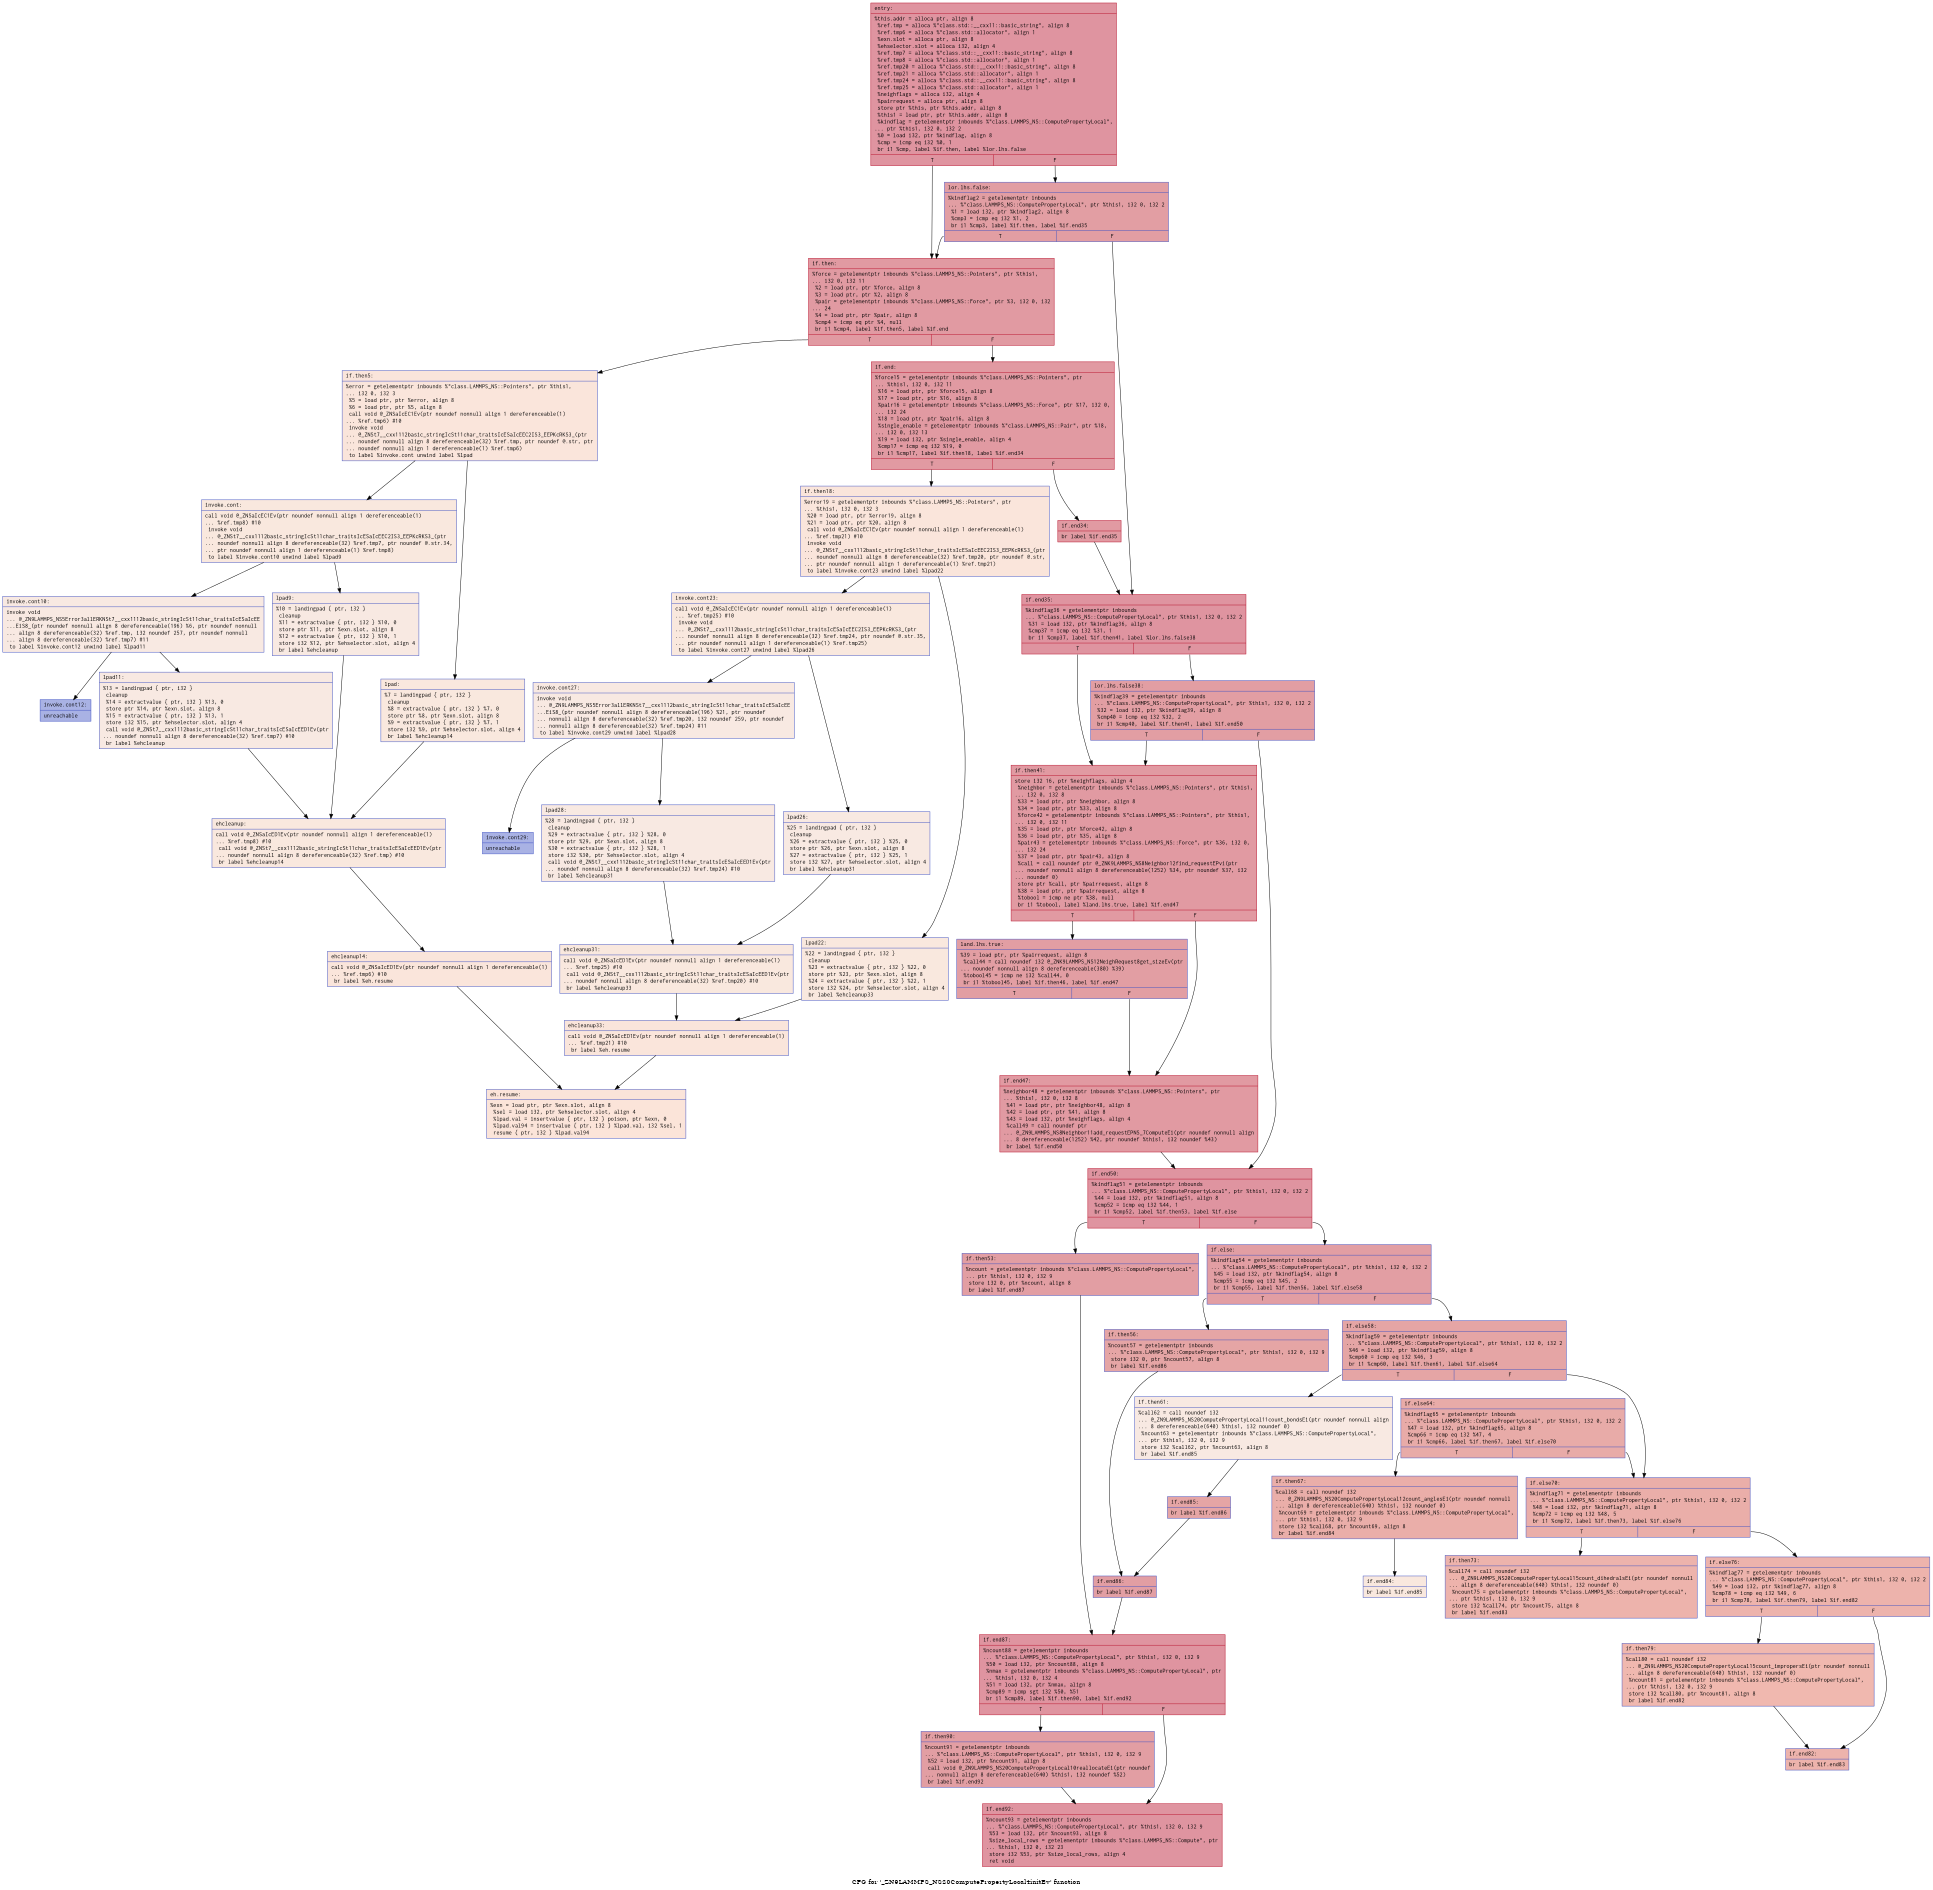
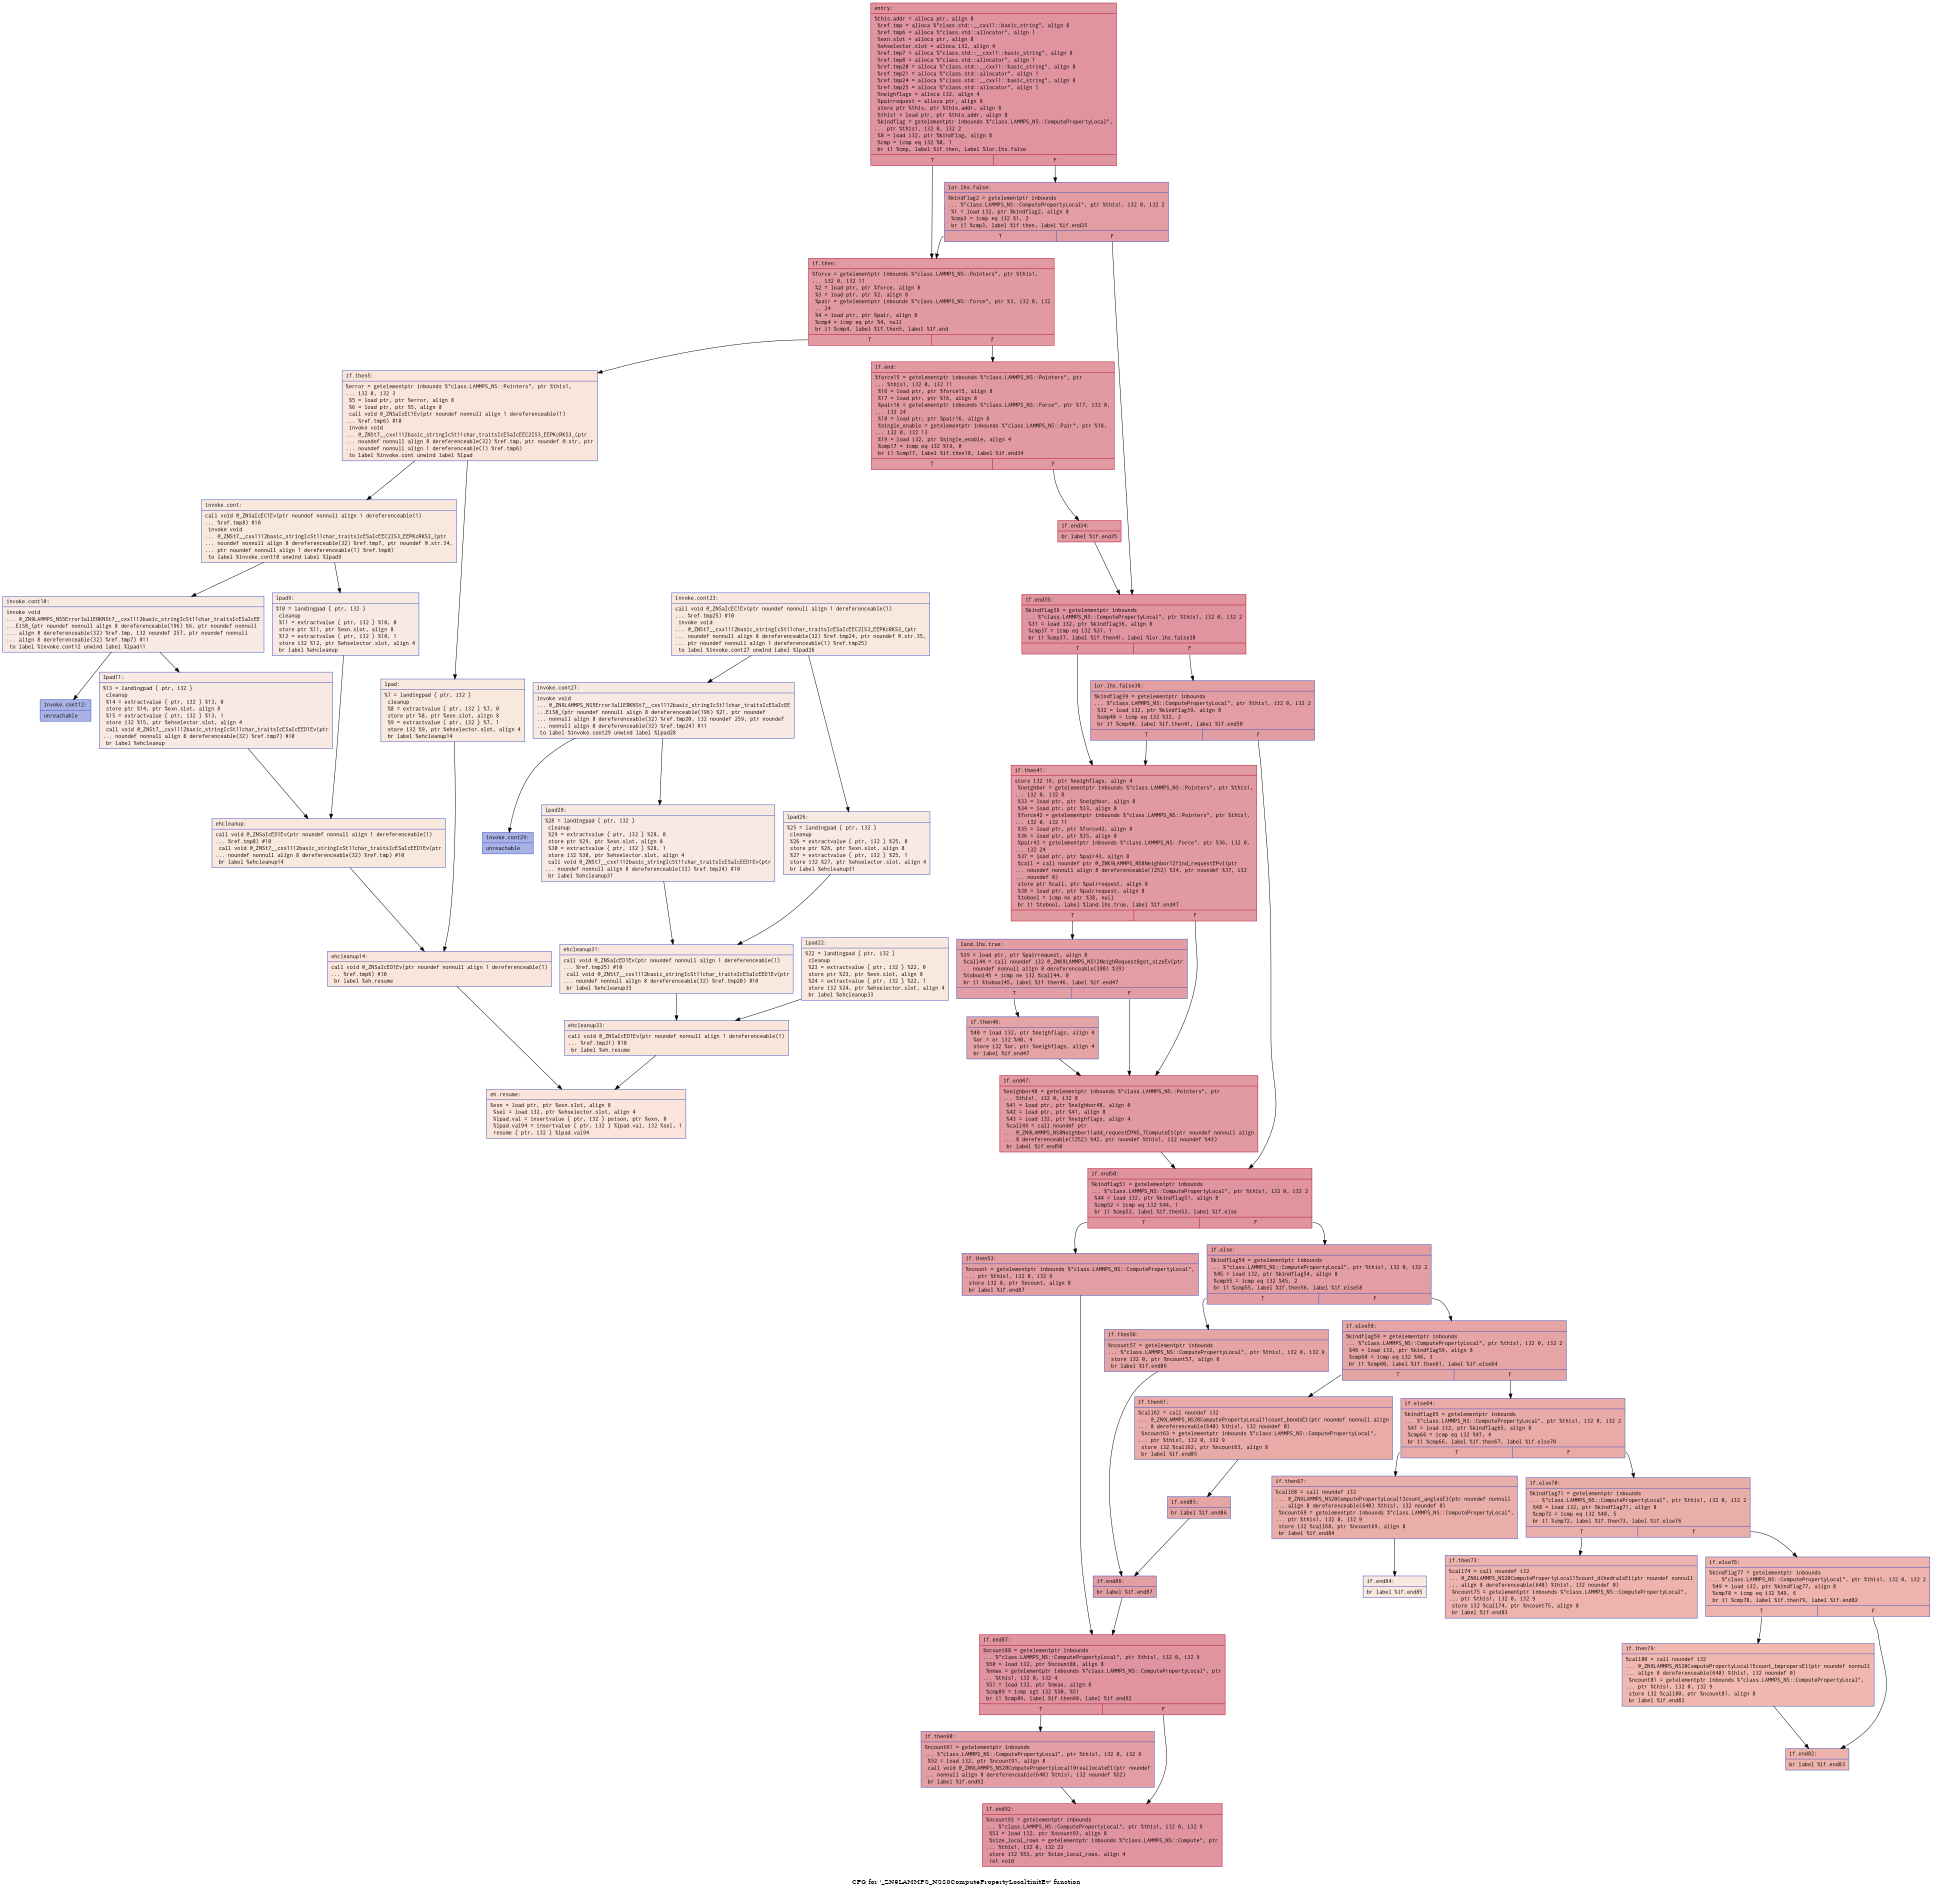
(925, 531) -> none
(389, 778) -> (455, 845)
none -> (1033, 1038)
(1633, 1402) -> (1510, 1387)
(1264, 1428) -> (1264, 1428)
